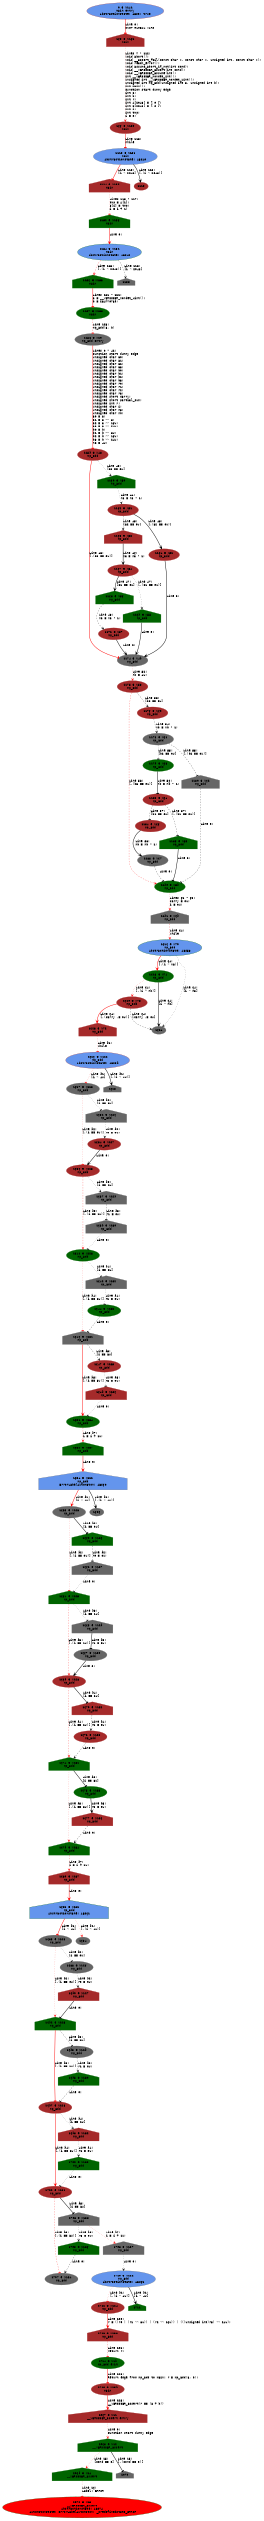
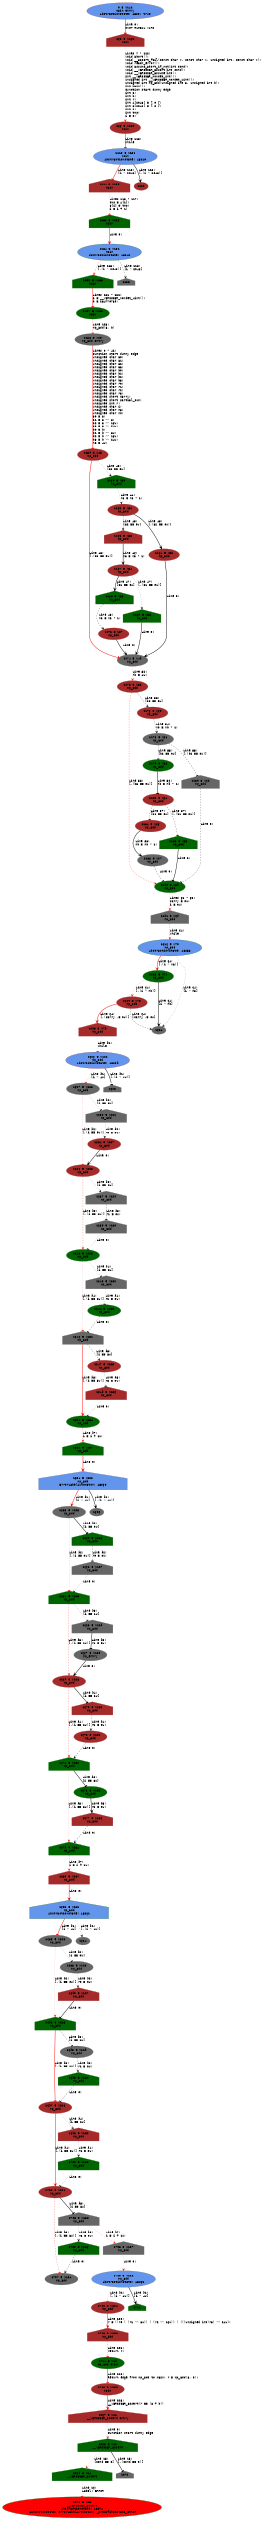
(109, 1075) -> (109, 1075)
(90, 1655) -> (90, 1655)
(79, 1927) -> (79, 1927)
(124, 2262) -> (124, 2262)
